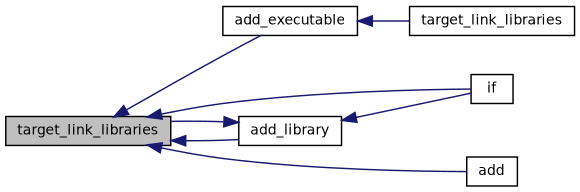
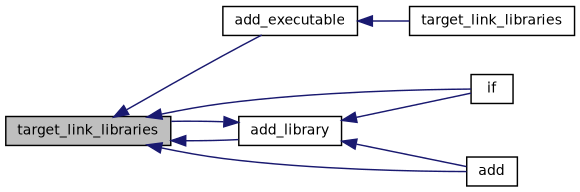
none -> (411, 155)
